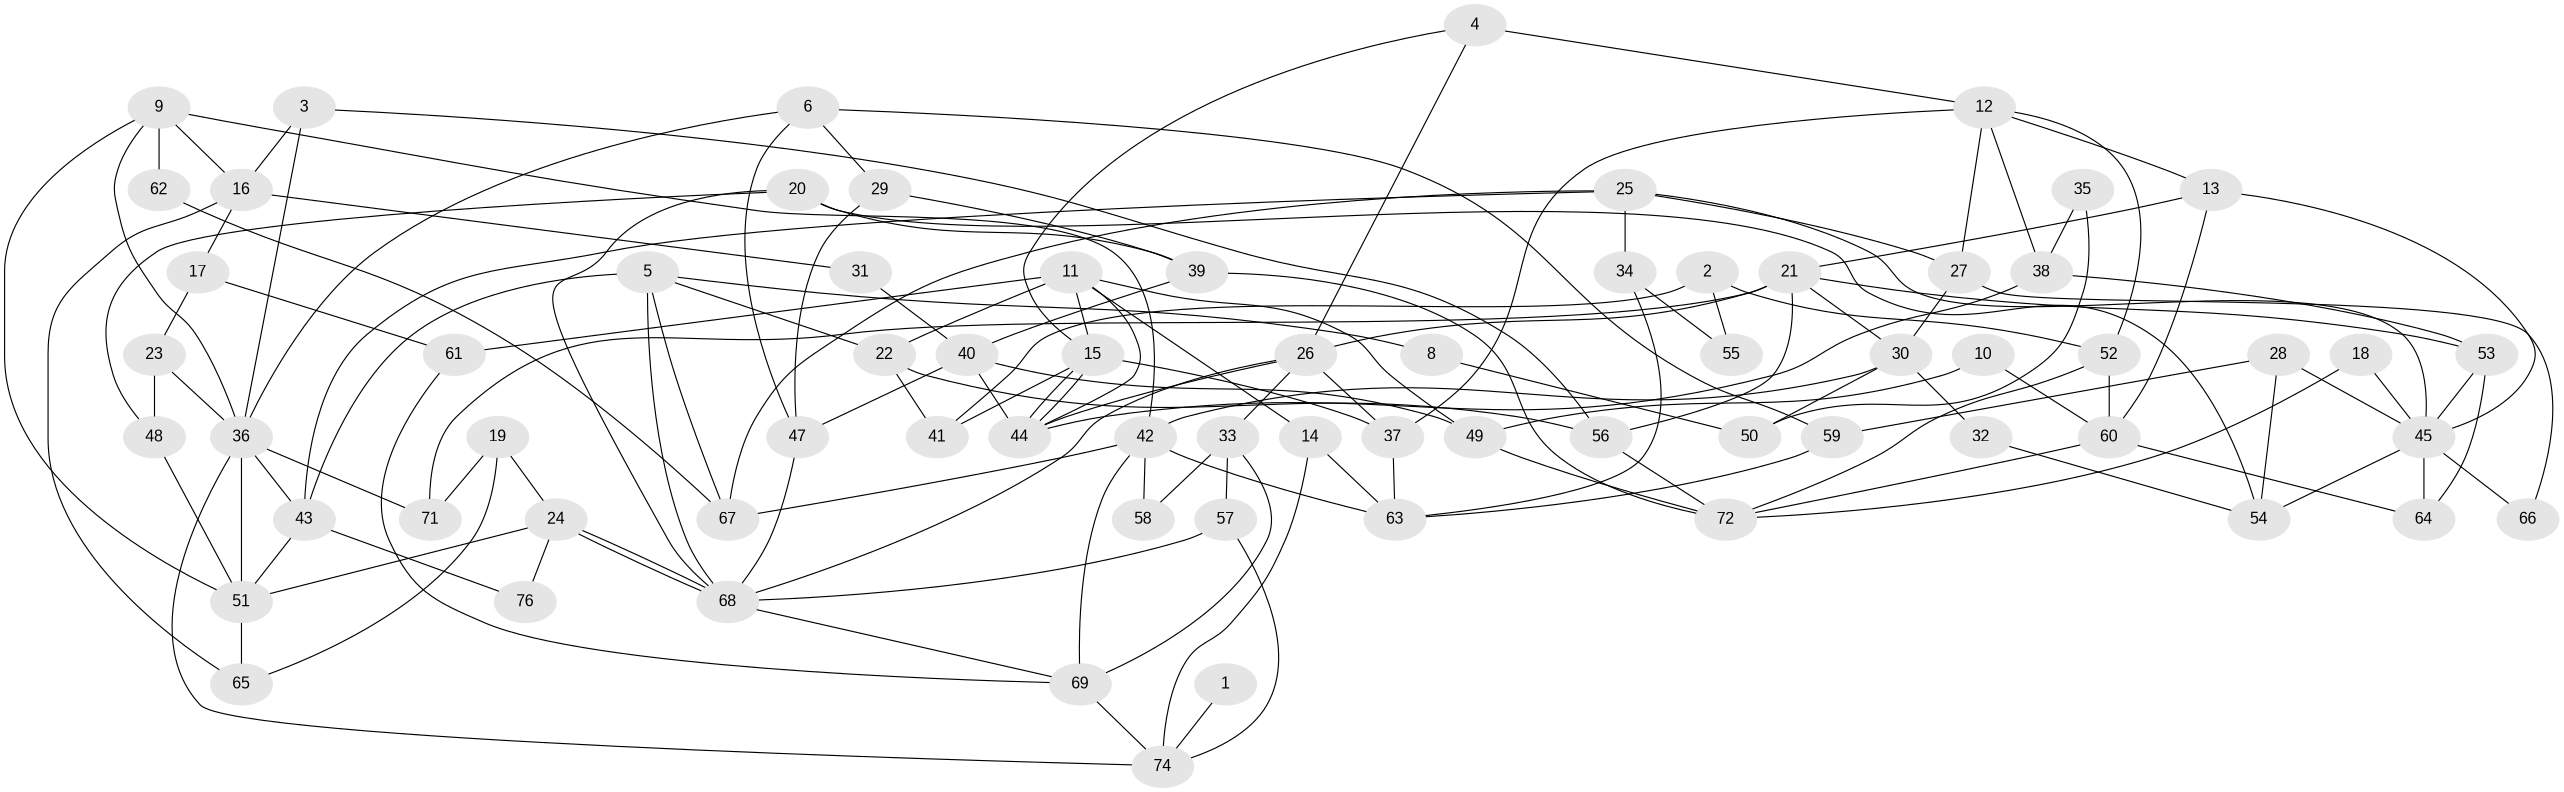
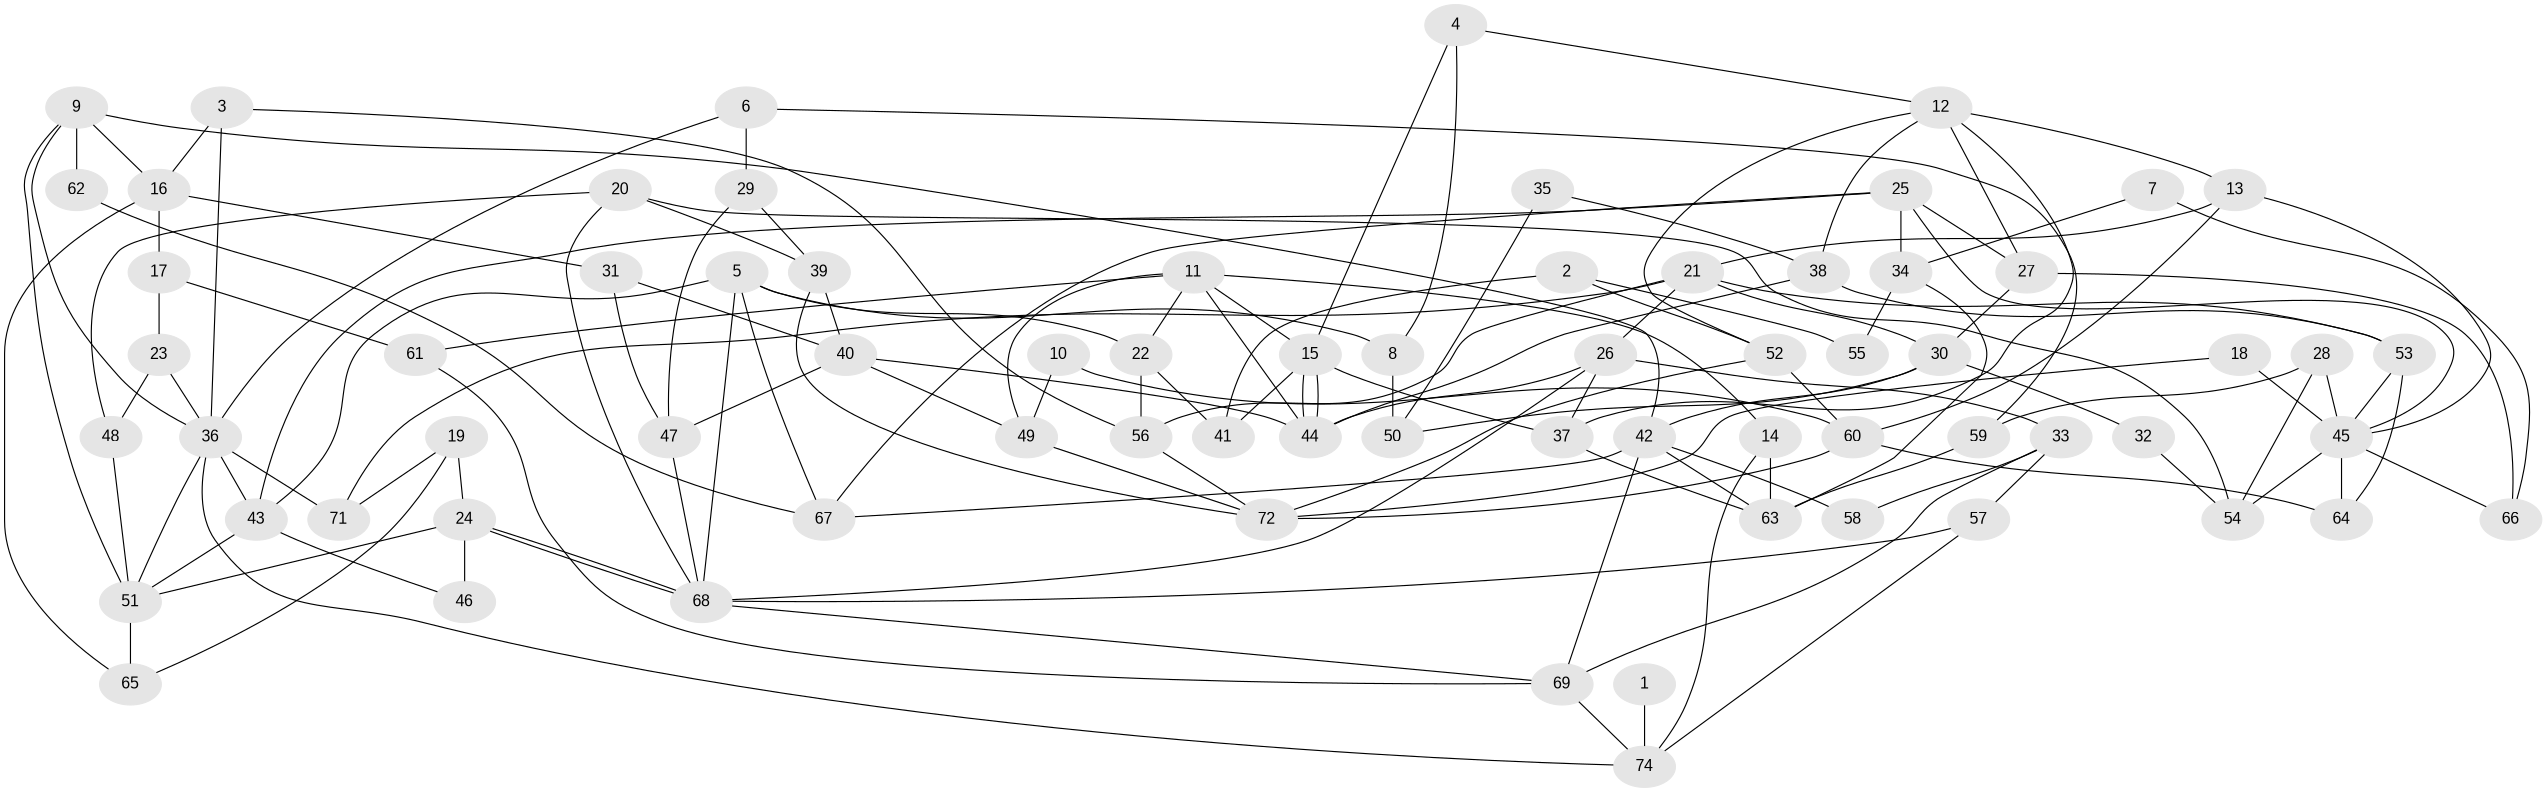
(1391, 190) -> (1449, 195)
none -> (2153, 190)
(747, 268) -> (630, 357)
(525, 602) -> (465, 602)
